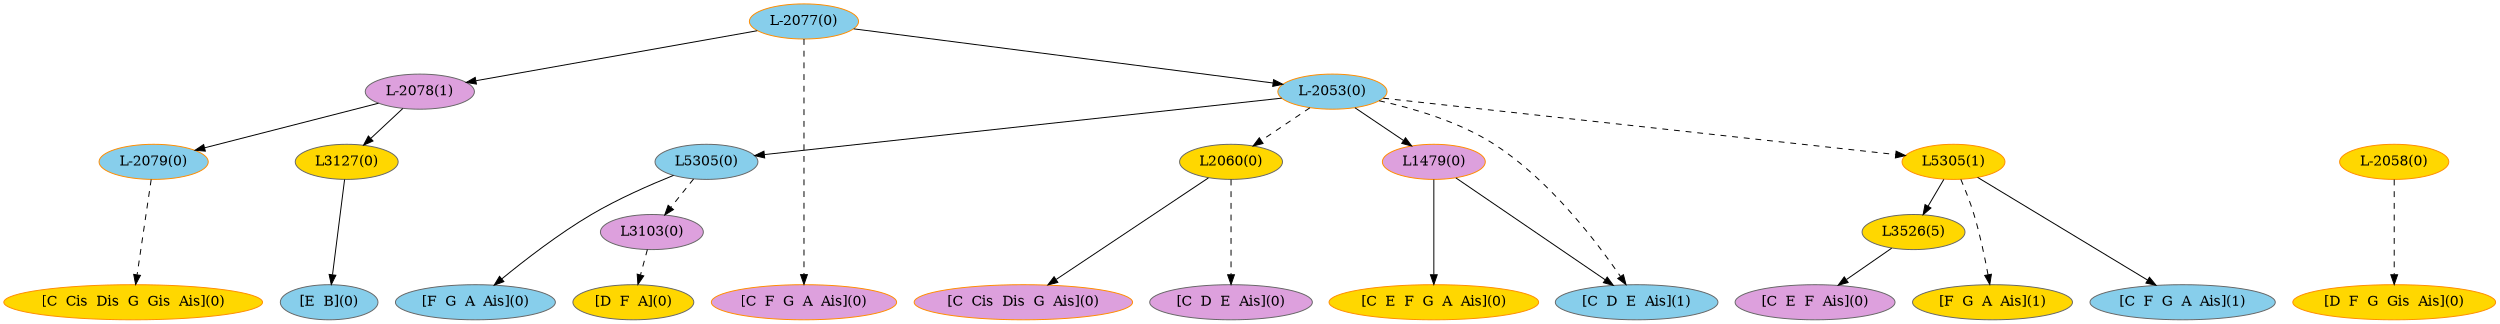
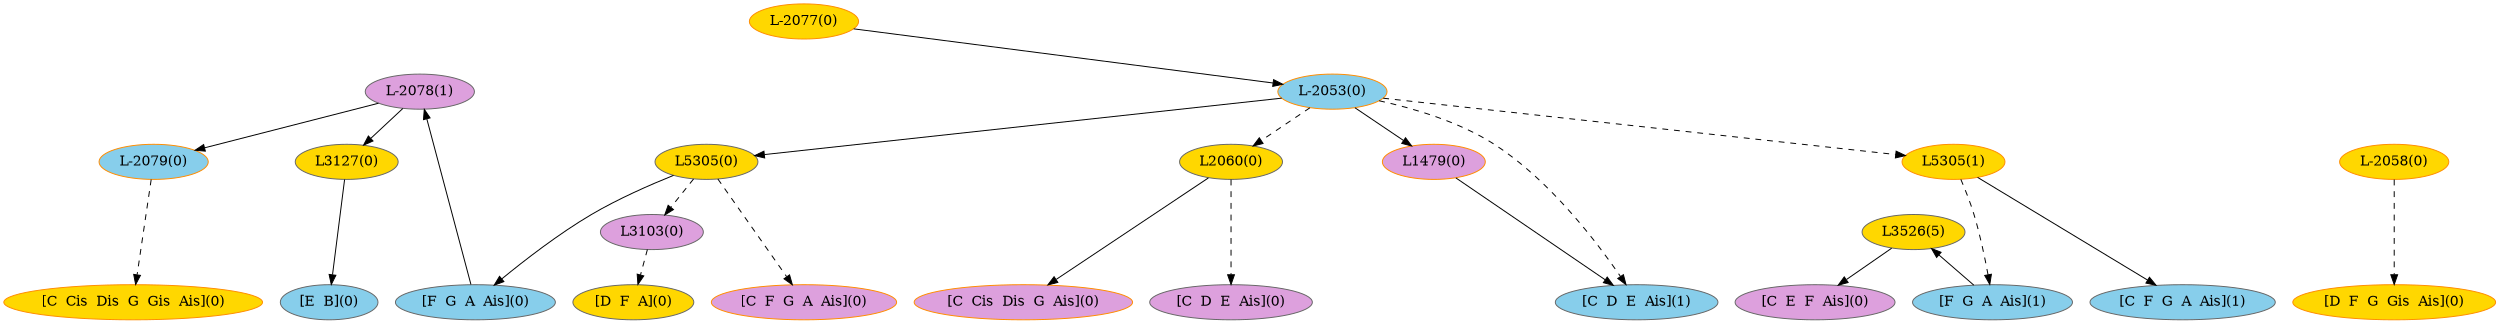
(804, 21) -> (804, 21)
(617, 56) -> (449, 202)
(804, 157) -> (752, 228)
(706, 162) -> (706, 162)
(1936, 193) -> (1956, 270)
(1434, 302) -> none
(1993, 302) -> (1993, 302)
